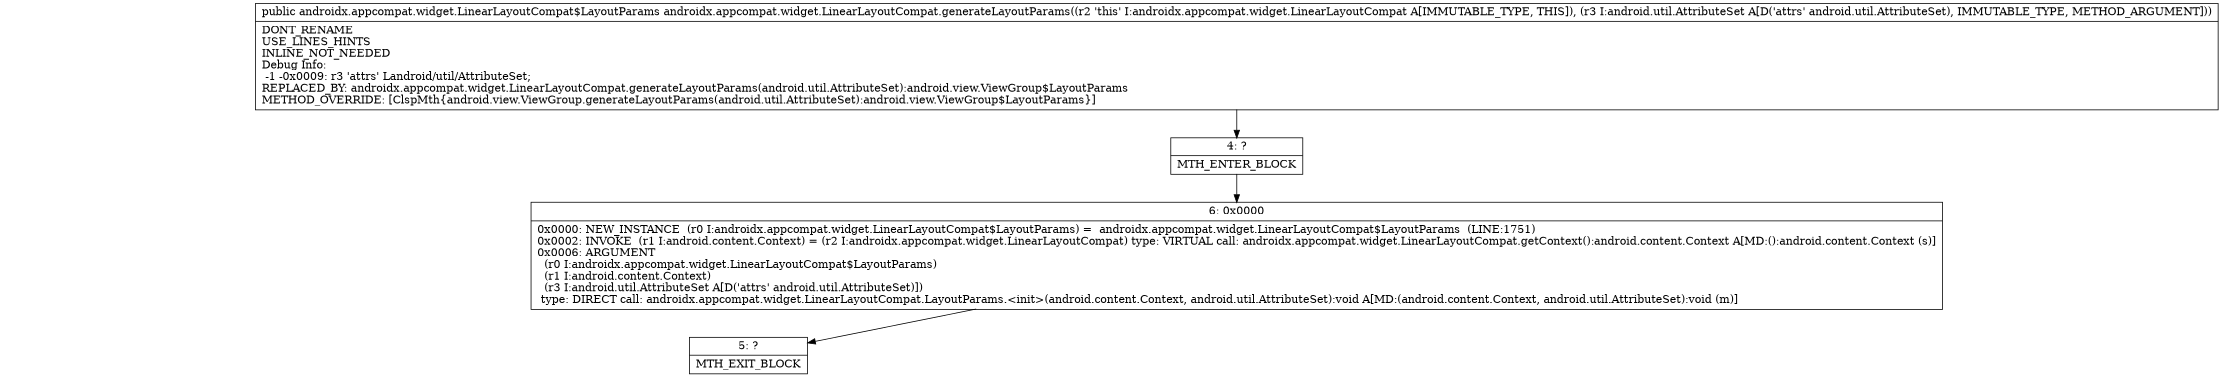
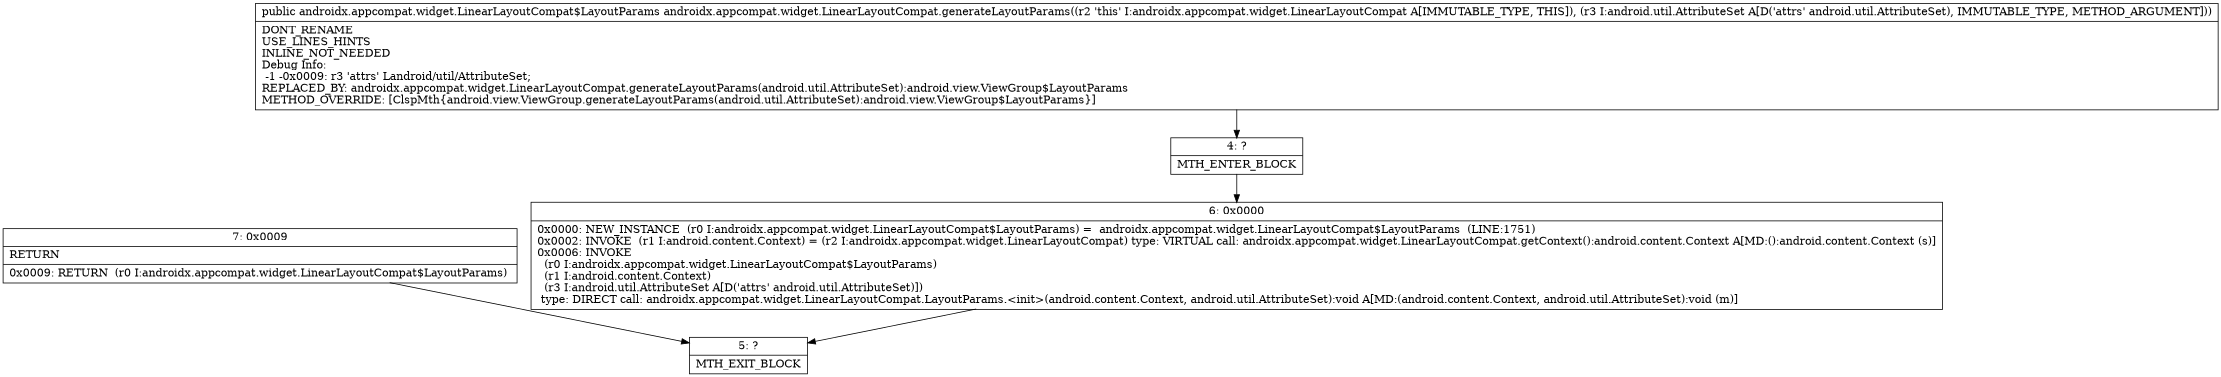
(600, 253) -> (588, 253)
none -> (260, 256)
